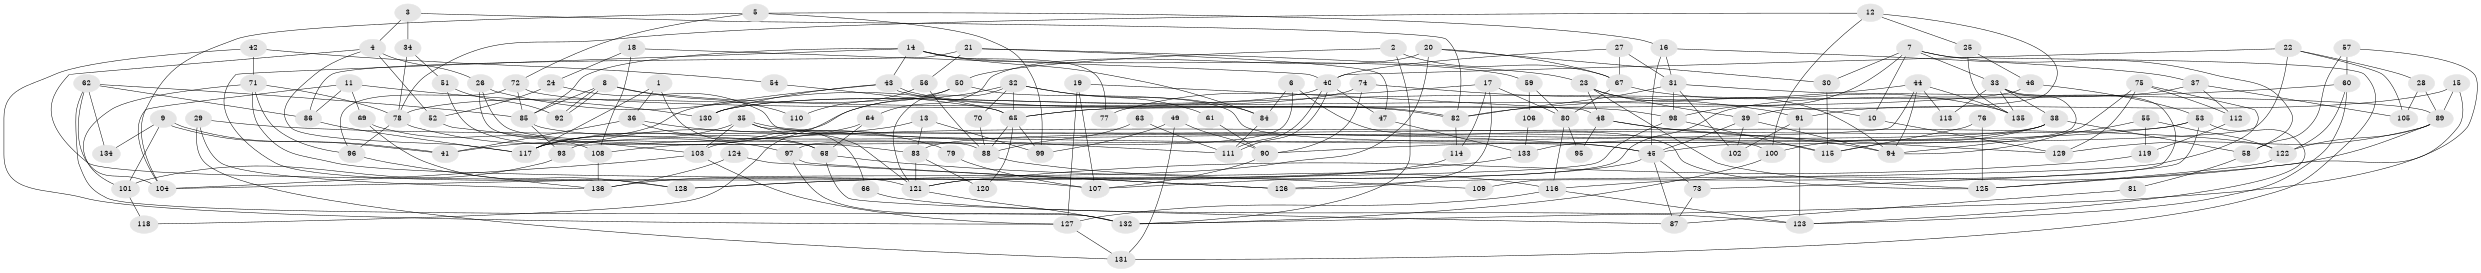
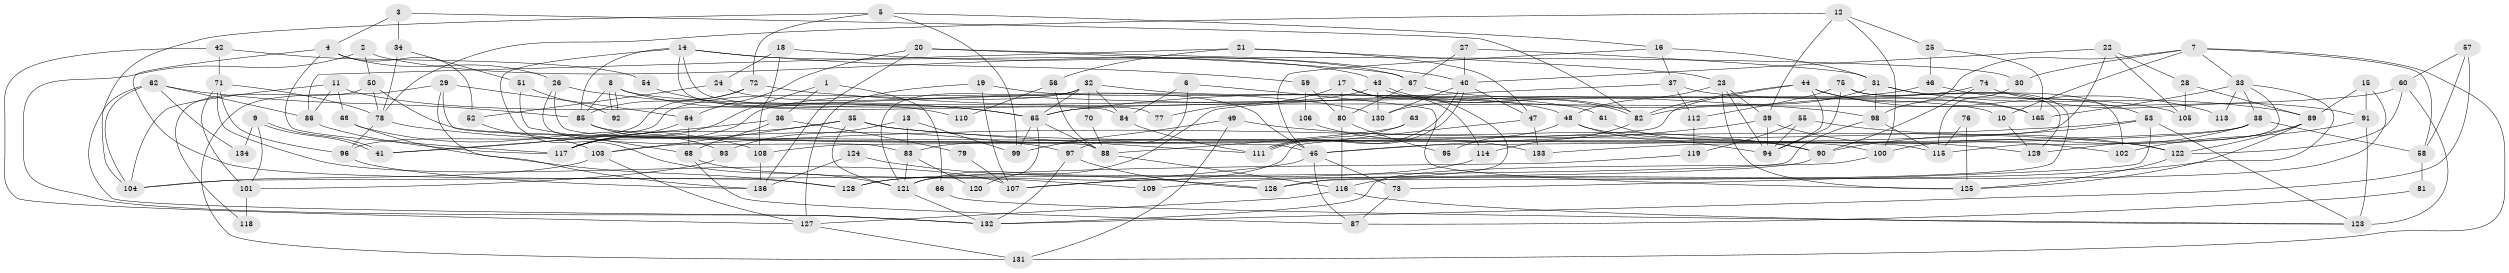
none -> (545, 98)
(2018, 119) -> (2038, 119)
(1103, 177) -> (1289, 151)
